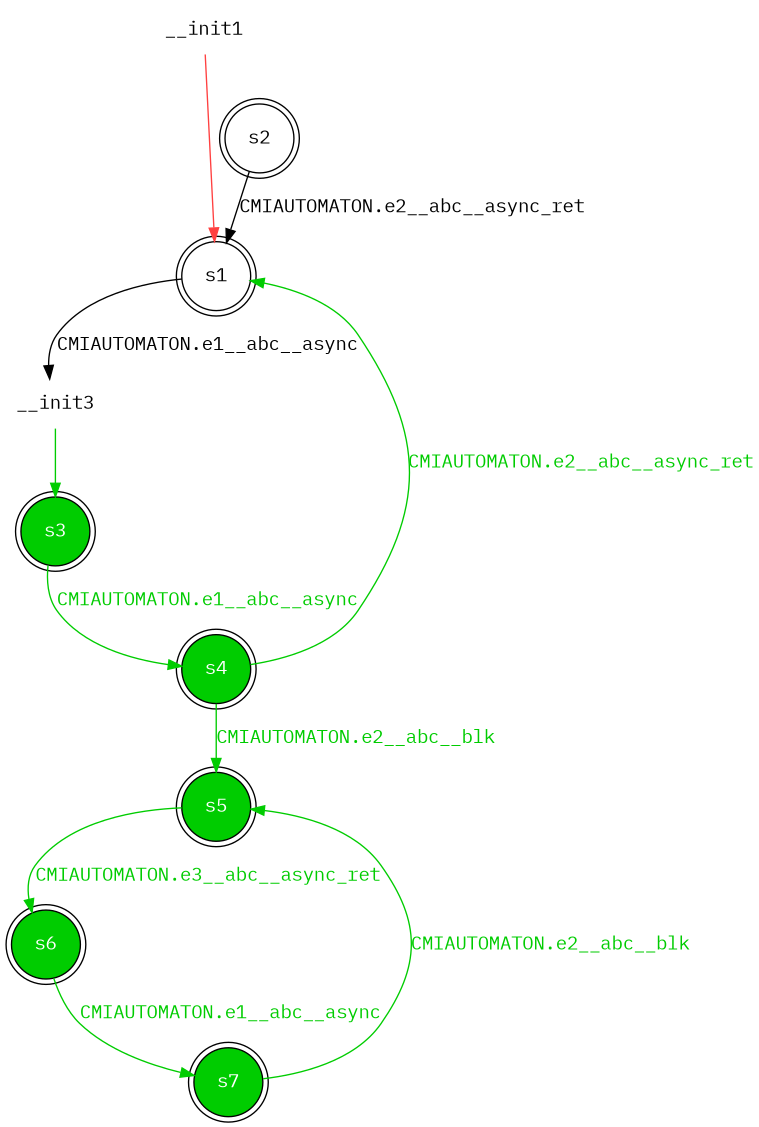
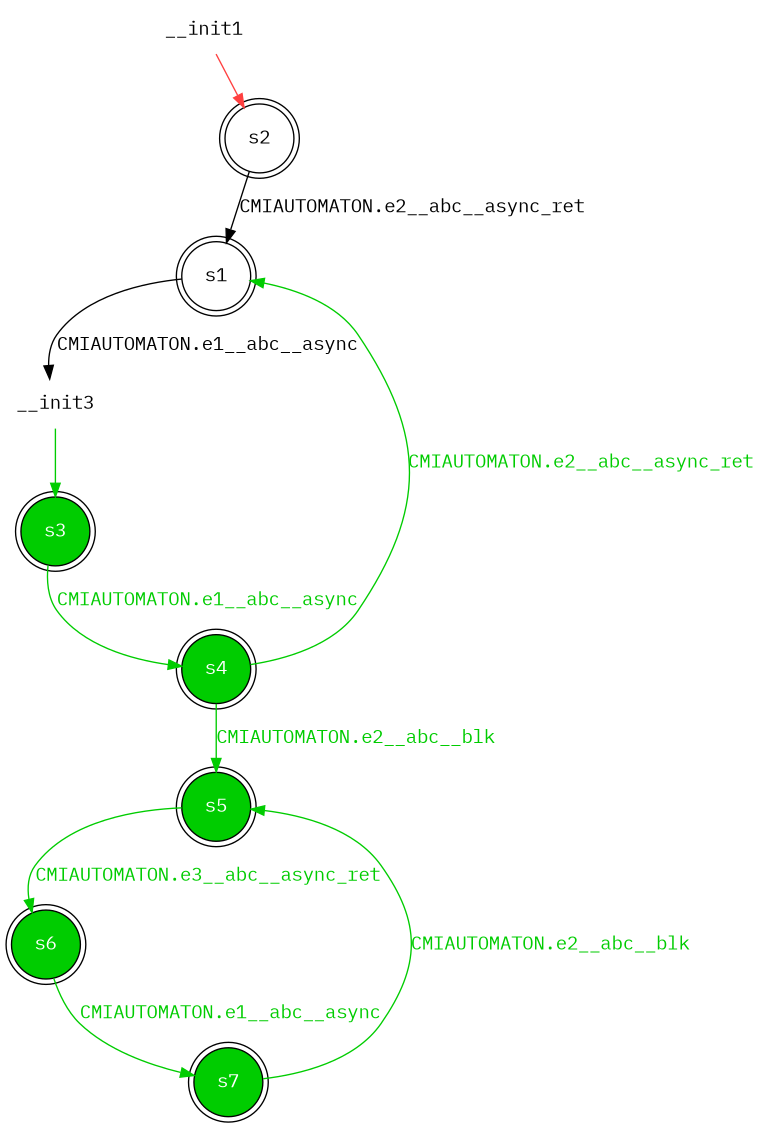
(210, 141) -> (227, 75)
